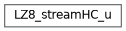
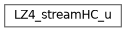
(63, 16) -> (63, 16)
